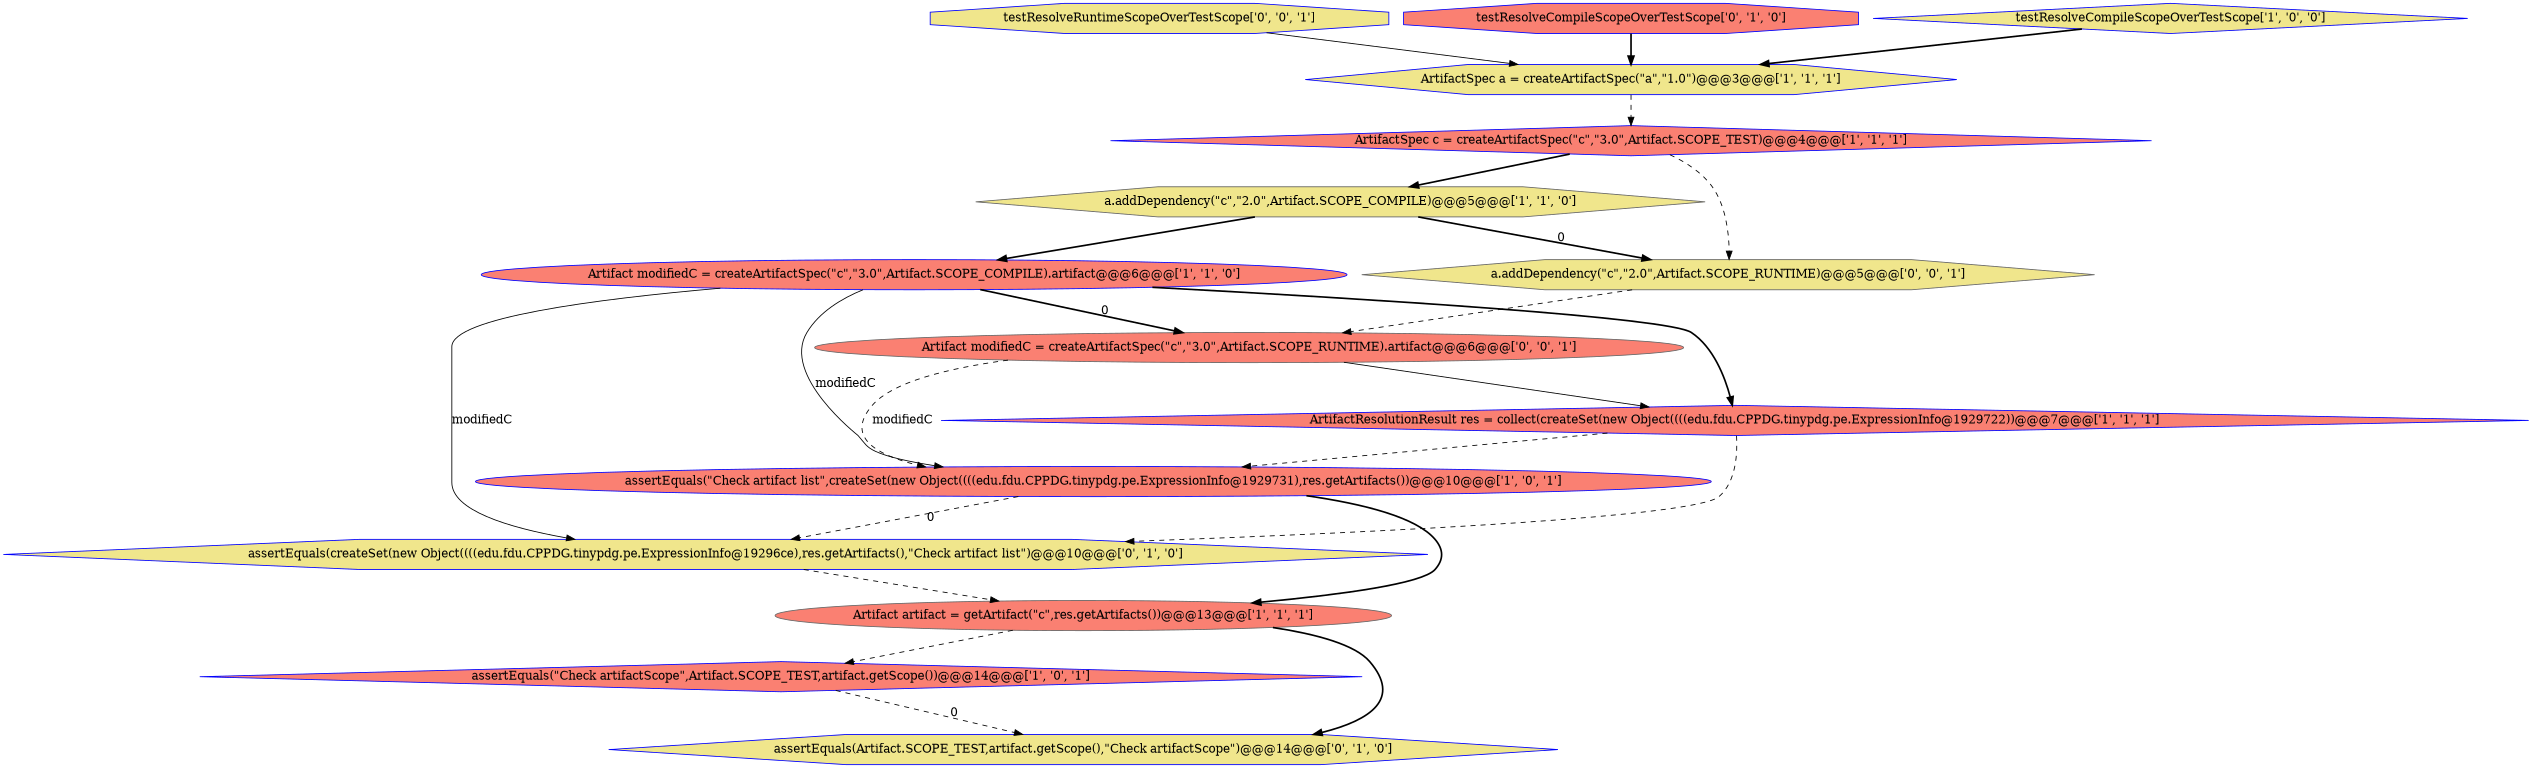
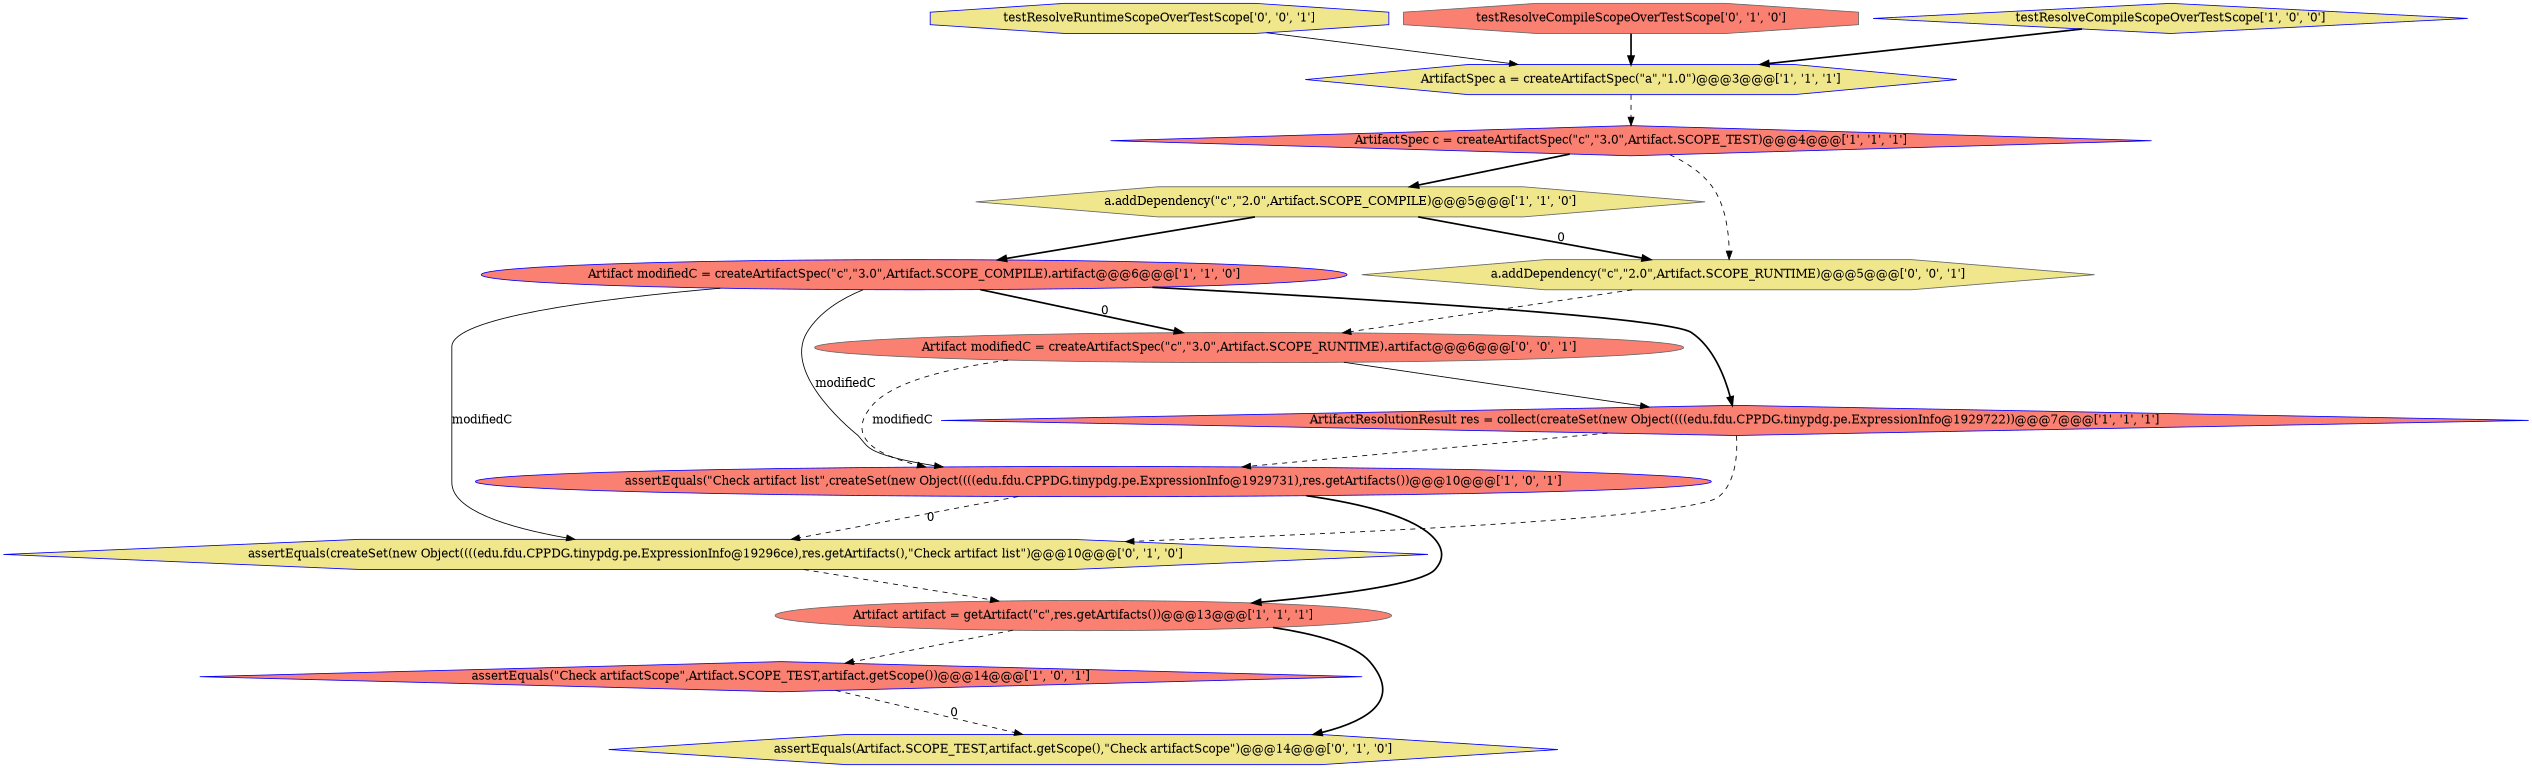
(1631, 18) -> (1631, 18)
